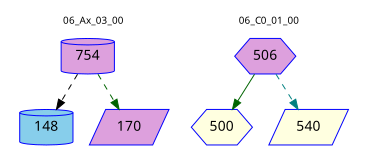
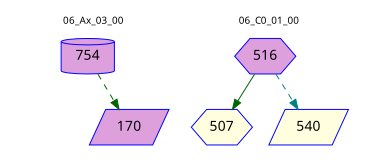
(265, 56) -> (265, 56)
(46, 127) -> none
(222, 127) -> (222, 127)
